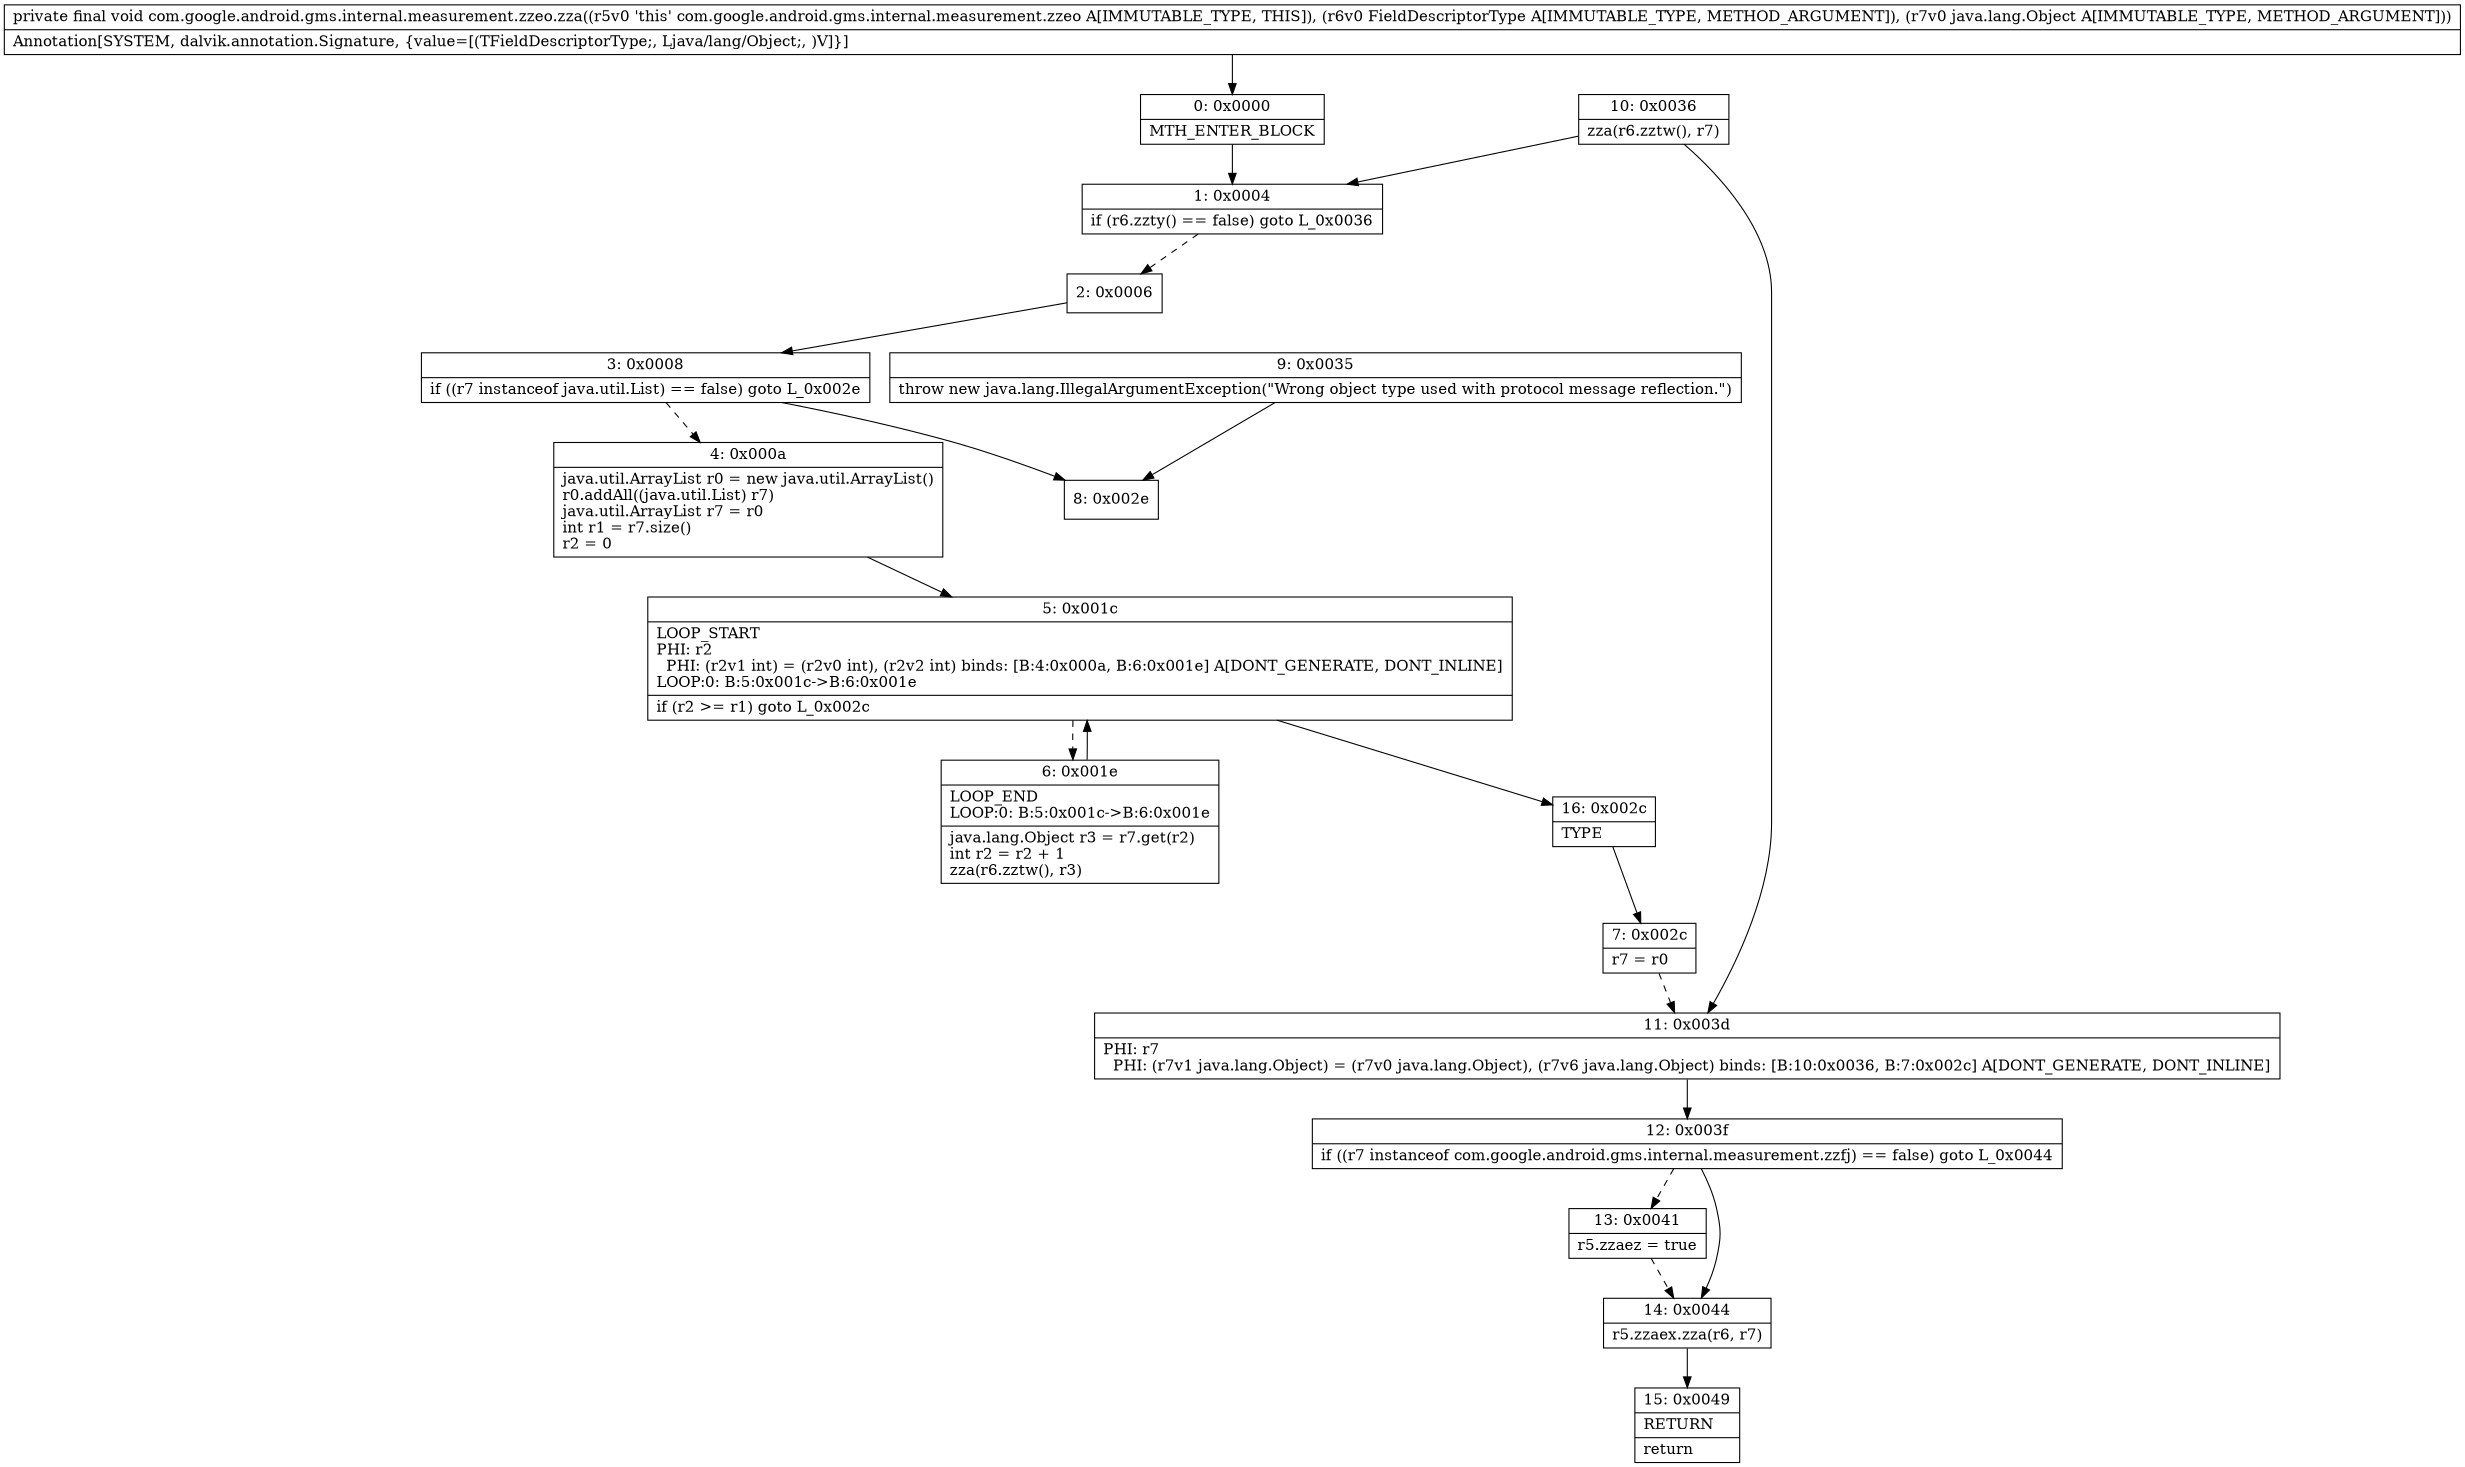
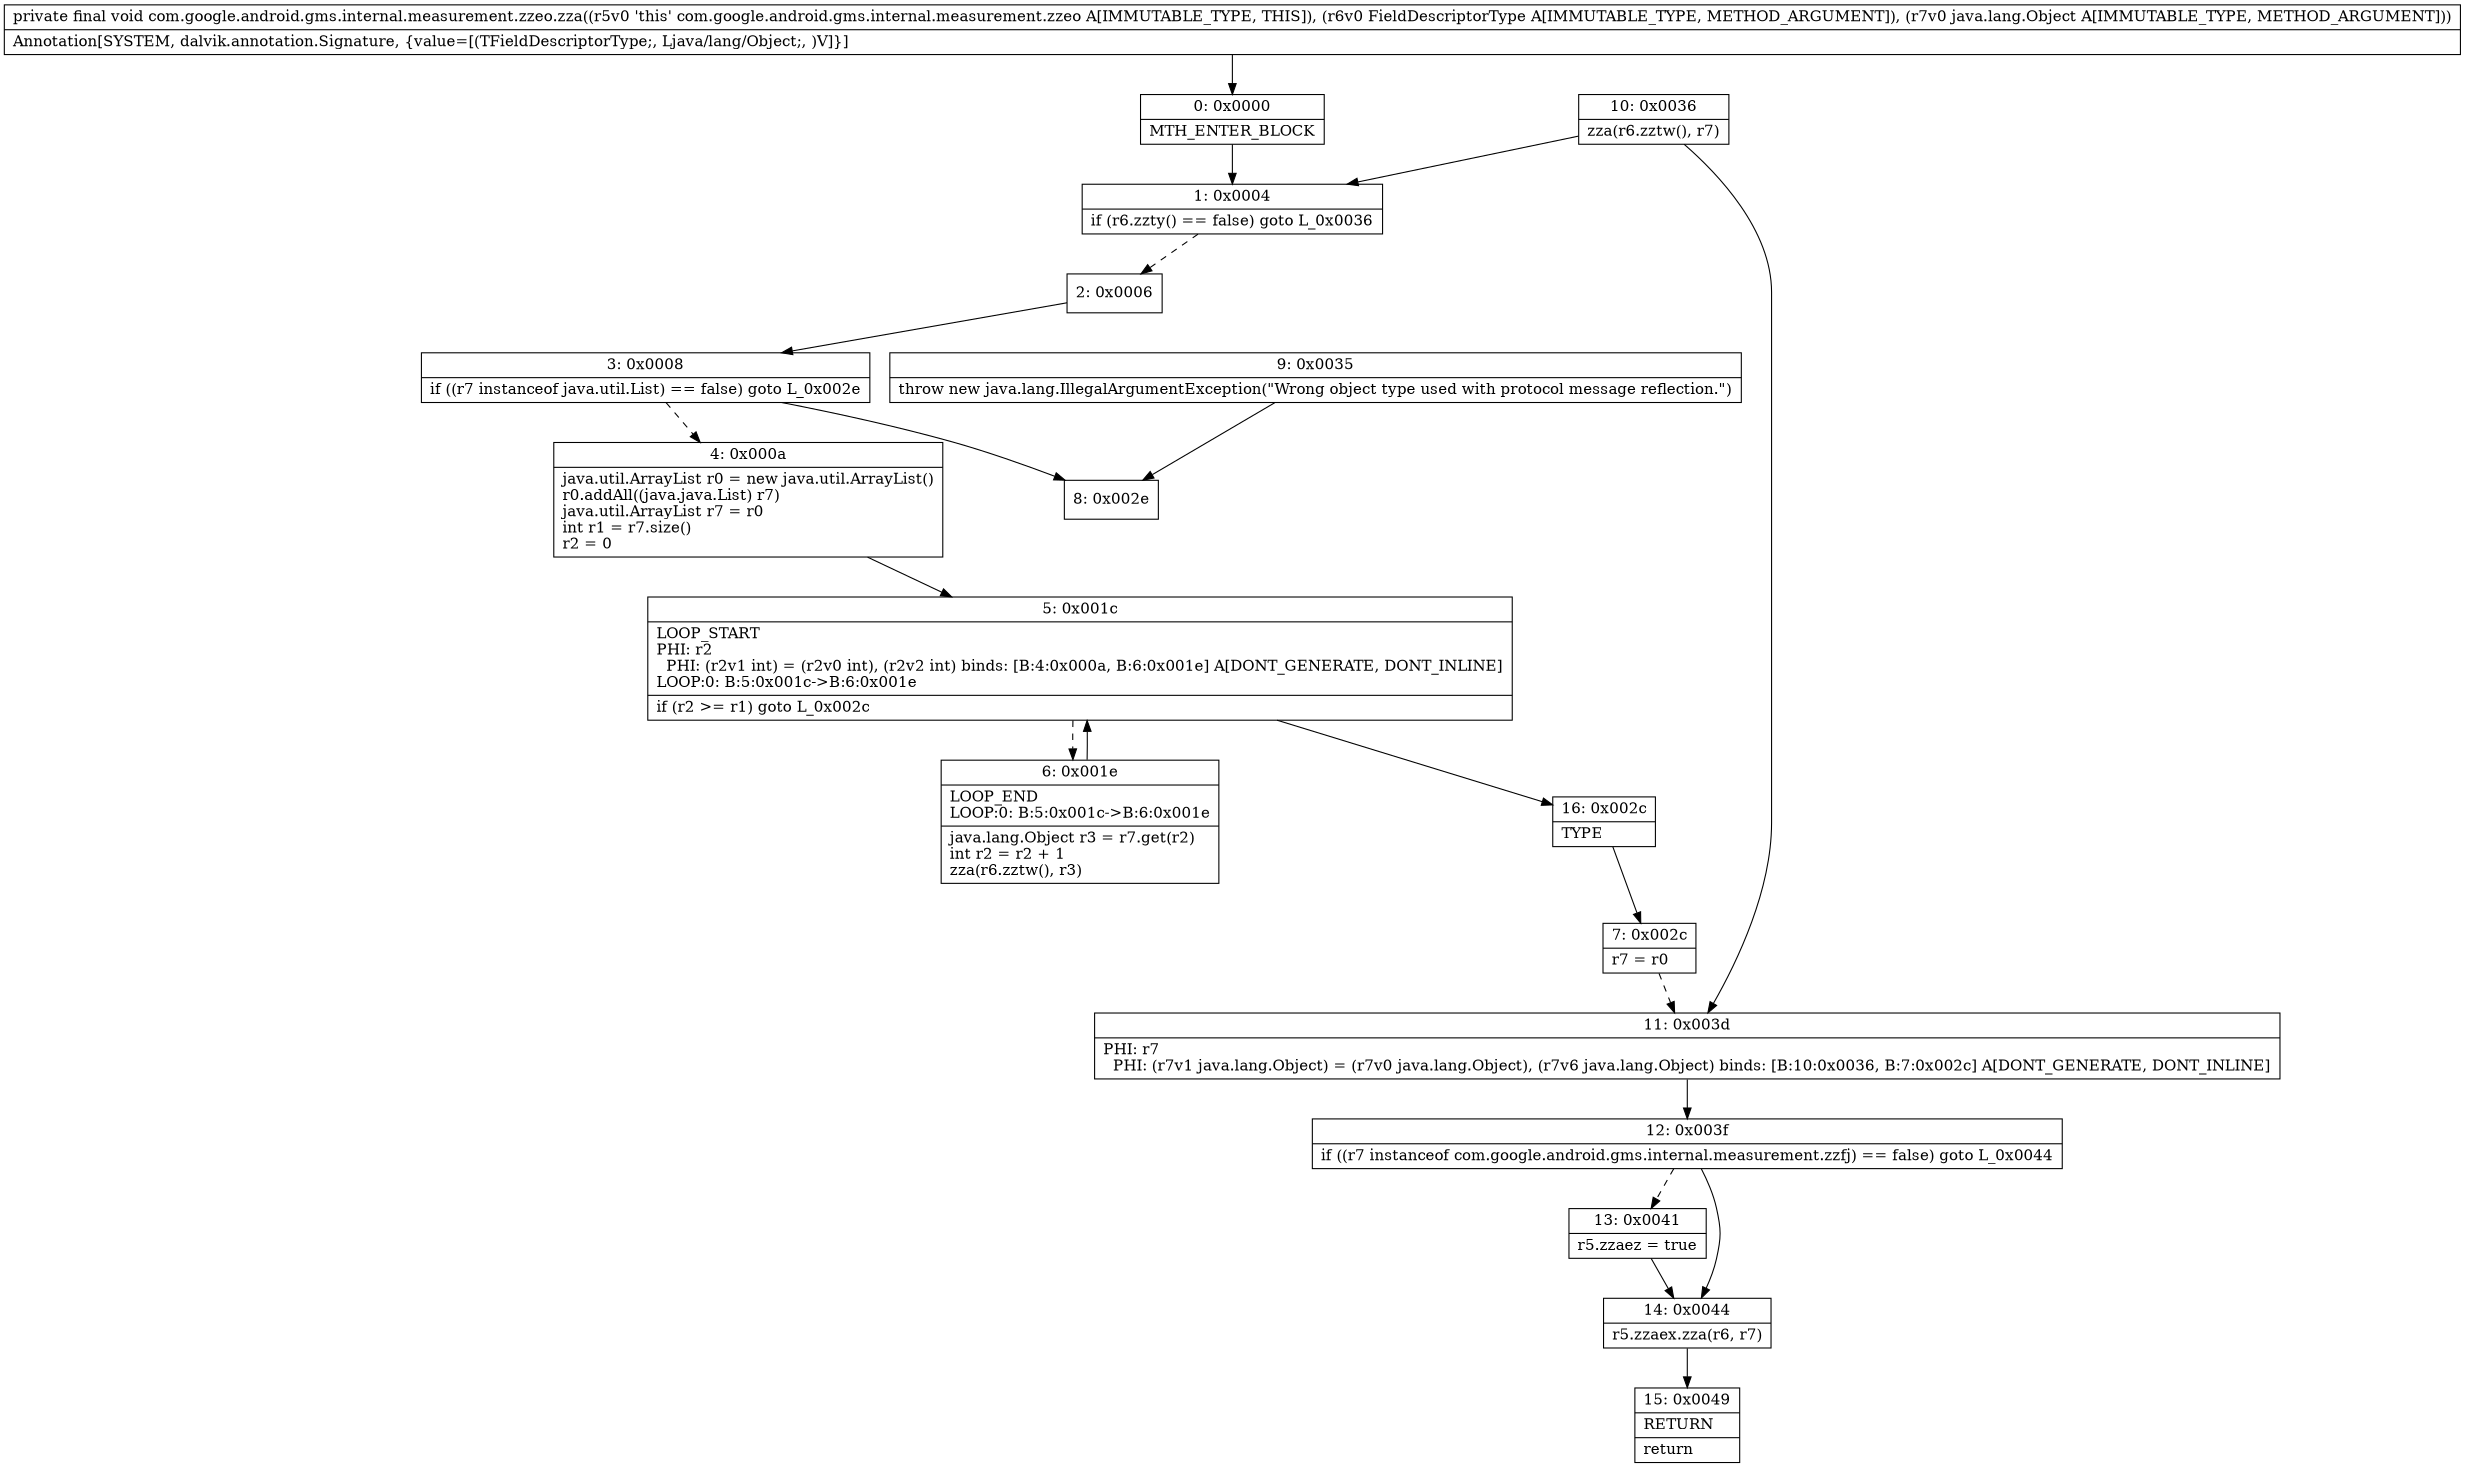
(668, 495) -> (672, 495)
(1660, 1273) -> (1660, 1273)
